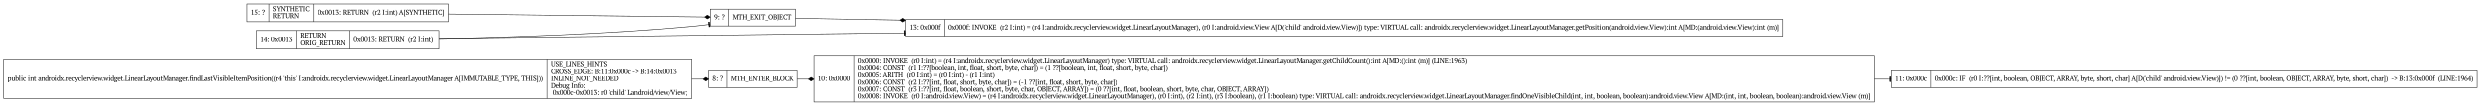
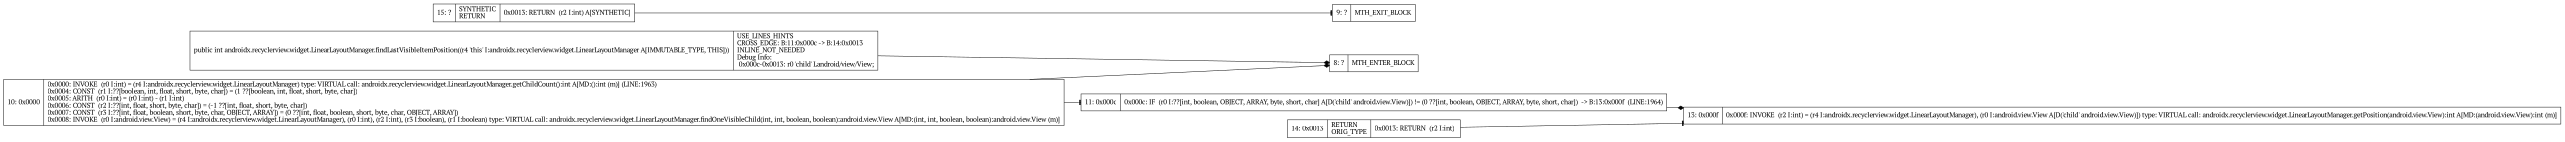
(576, 16) -> (982, 13)
(762, 17) -> (1383, 13)
(848, 19) -> (1672, 108)
(587, 34) -> none
(323, 43) -> (1349, 132)
(803, 79) -> (1177, 72)
